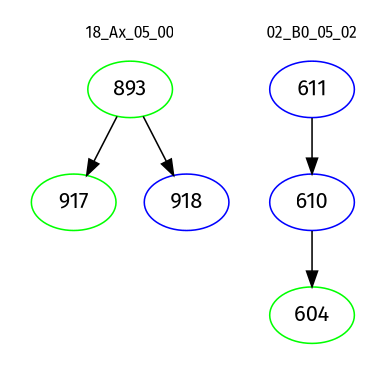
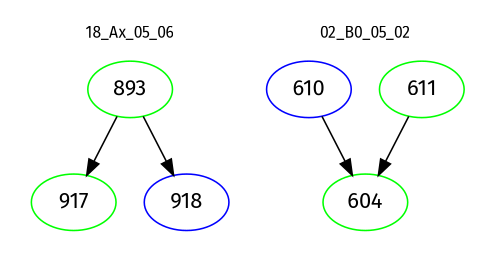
(130, 34) -> (130, 34)
(312, 89) -> (422, 89)
(312, 138) -> (397, 139)
